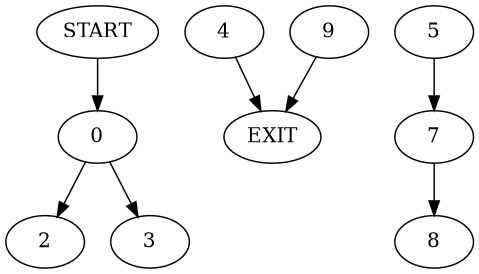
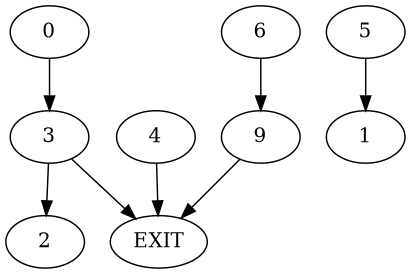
(98, 32) -> none
none -> (261, 32)
(434, 137) -> (366, 137)
(75, 183) -> (48, 182)
none -> (98, 184)
(434, 242) -> none
